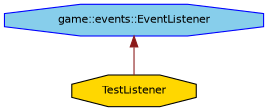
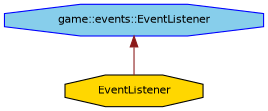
(134, 91) -> (134, 91)
